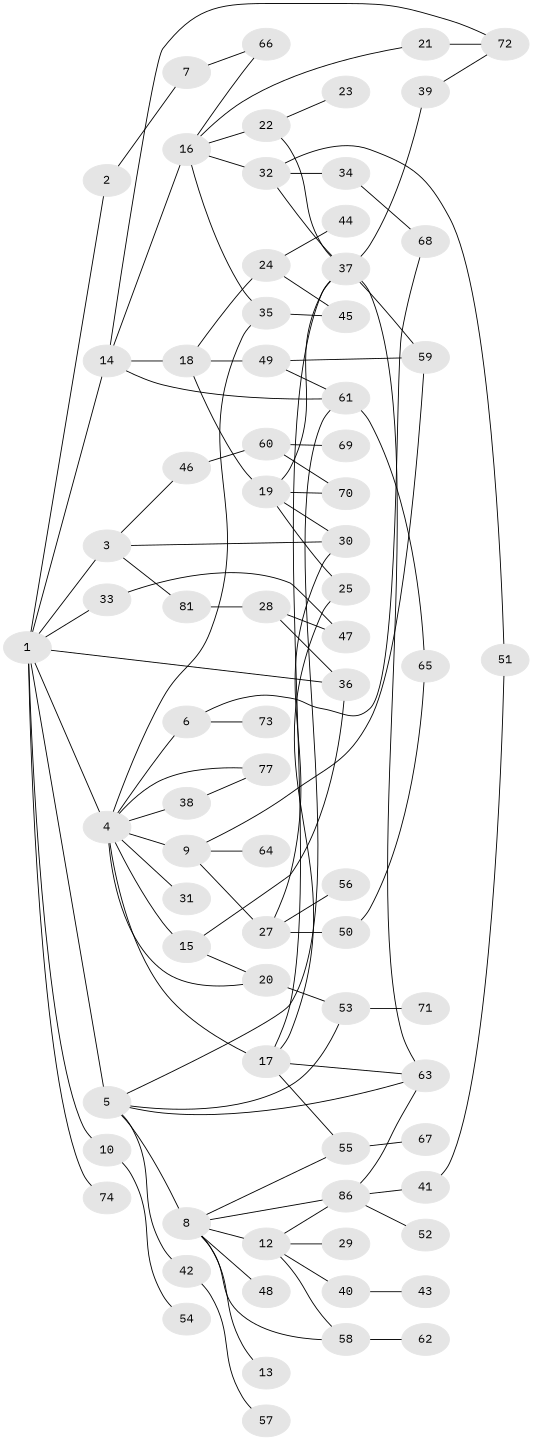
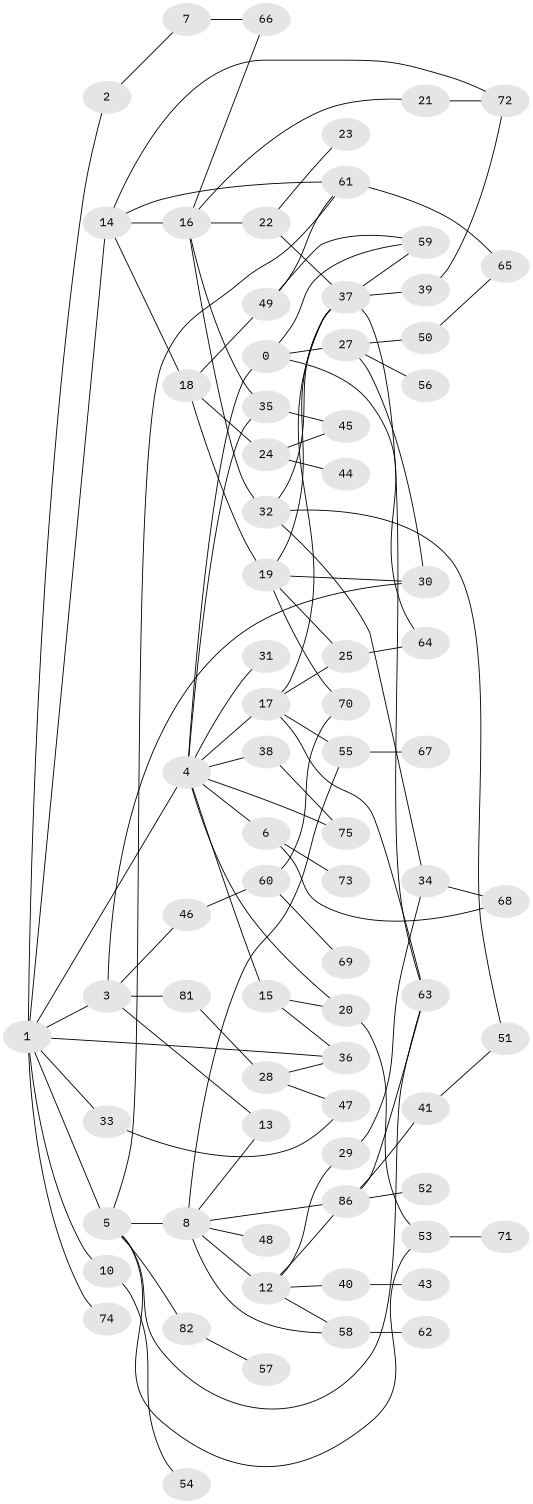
none -> (386, 650)
(266, 770) -> (346, 833)
(187, 851) -> (266, 357)
none -> (394, 1021)
none -> (187, 1061)
(187, 1271) -> (187, 1329)
